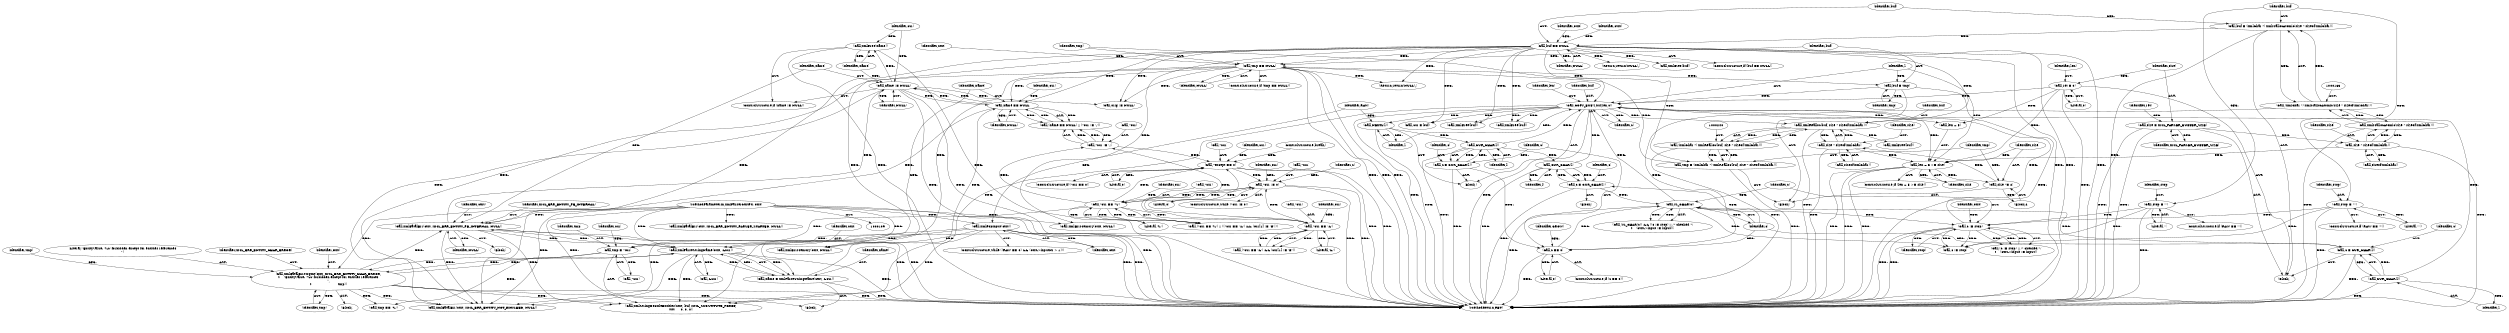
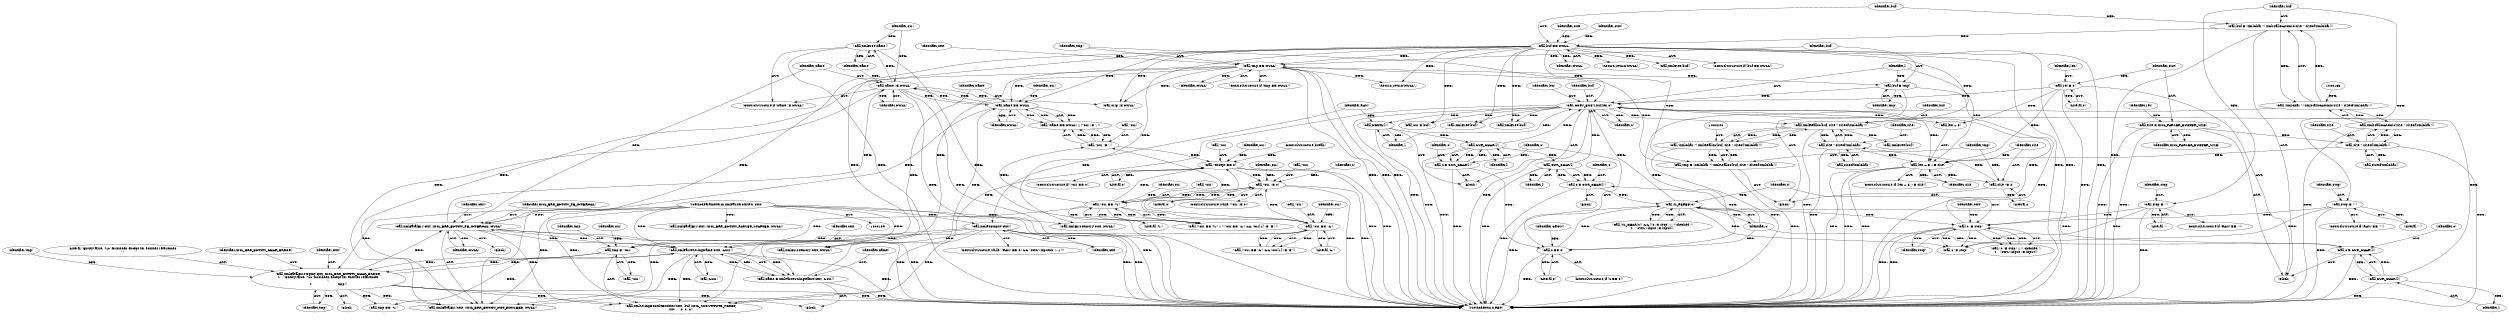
(2334, 96) -> (2334, 96)
(1680, 205) -> (1680, 205)
(2022, 205) -> (2022, 205)
(451, 262) -> (451, 262)
